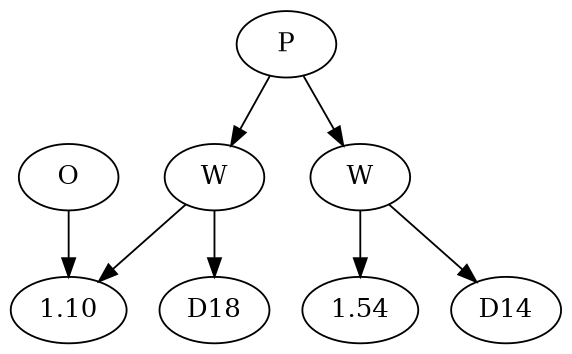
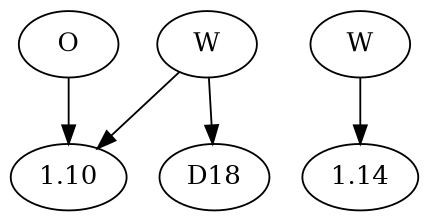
(286, 44) -> none
(360, 310) -> (360, 177)
(506, 310) -> none
